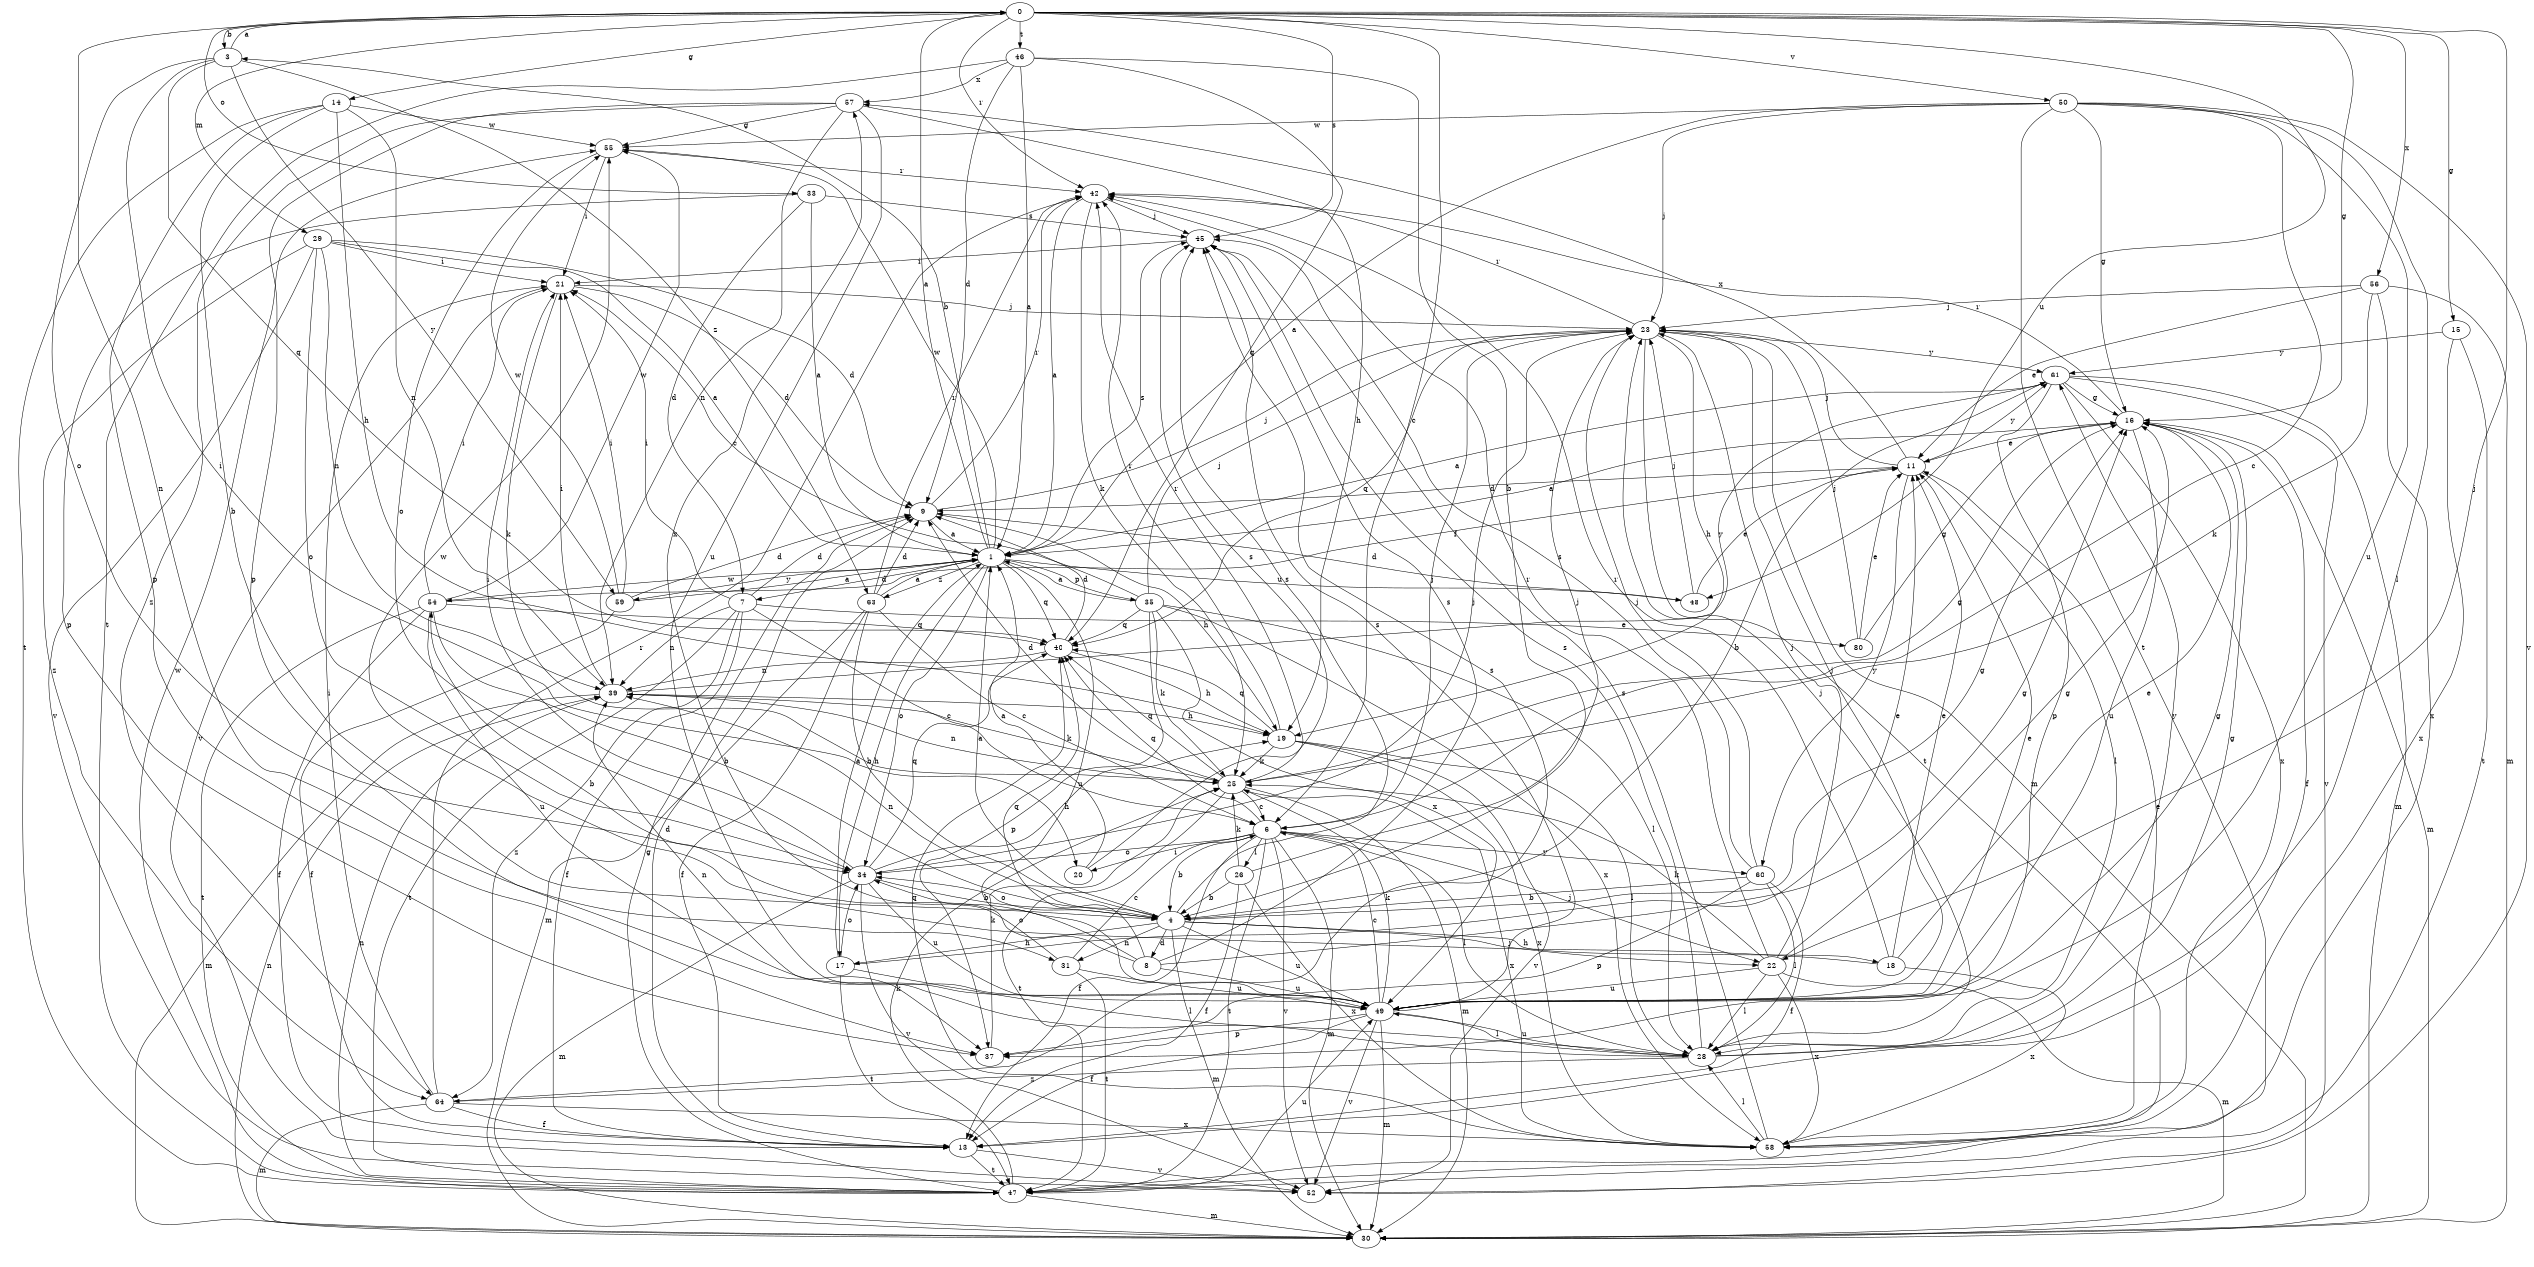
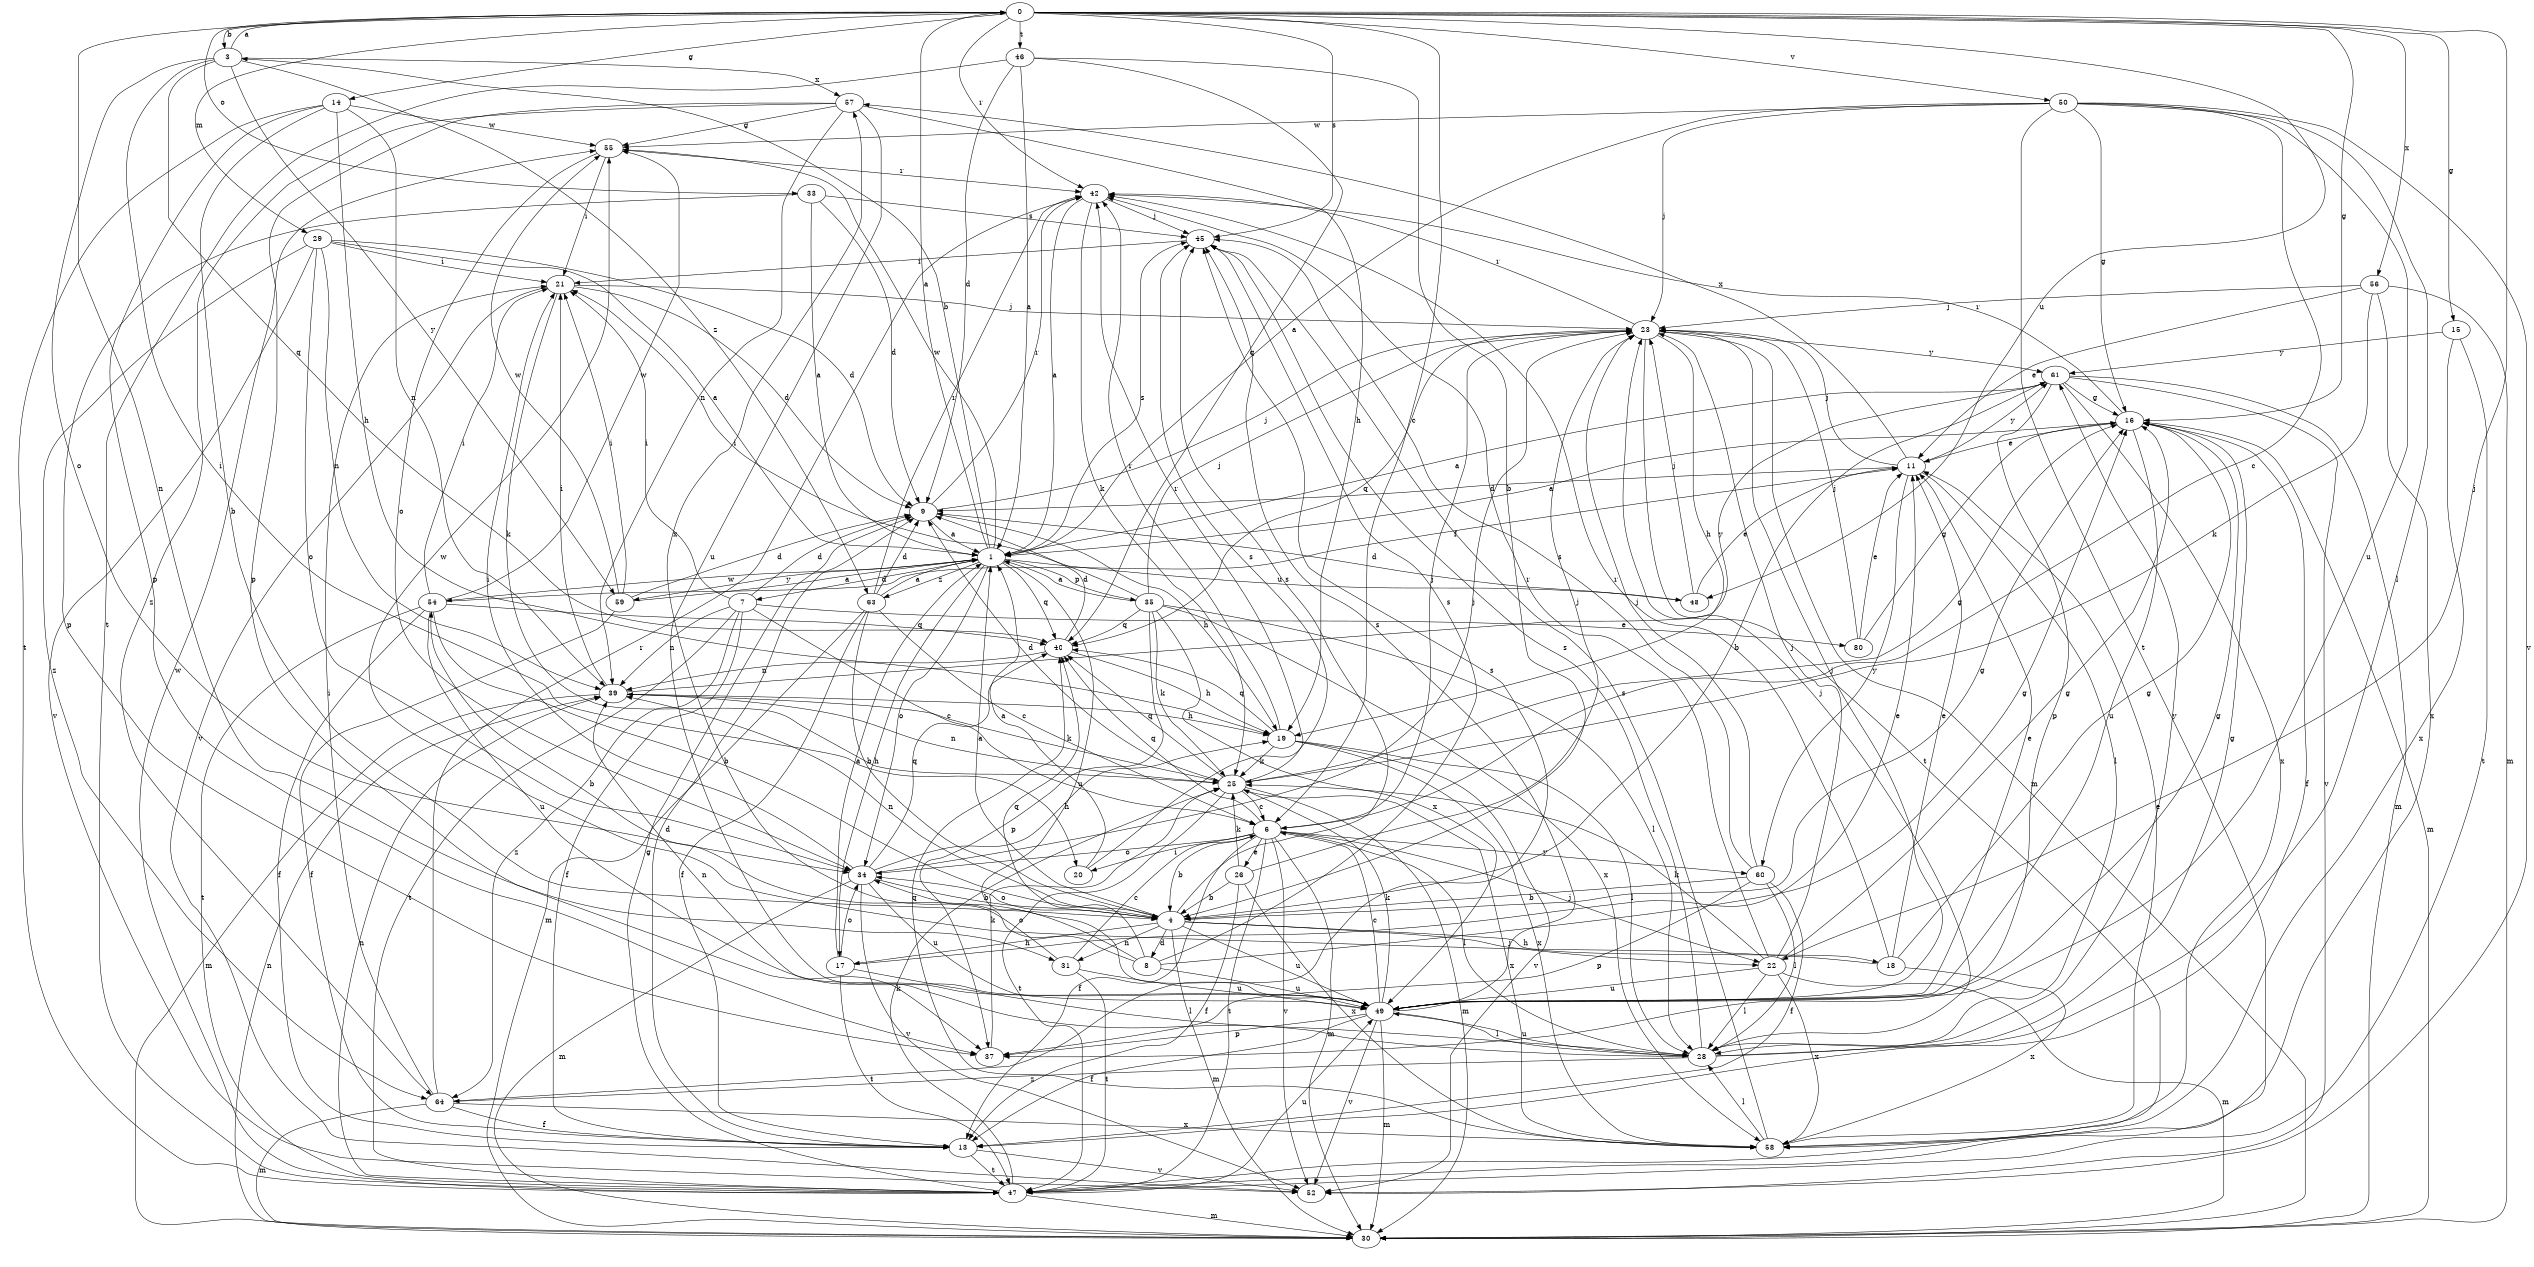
(941, 91) -> (541, 63)
(675, 384) -> (892, 340)
(735, 444) -> (735, 444)
(2149, 694) -> (2149, 694)
(1256, 853) -> (1256, 853)
